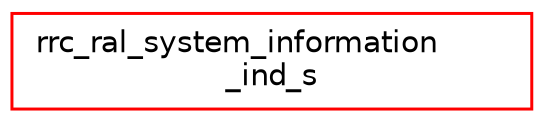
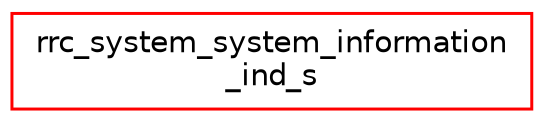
(272, 61) -> (272, 61)
